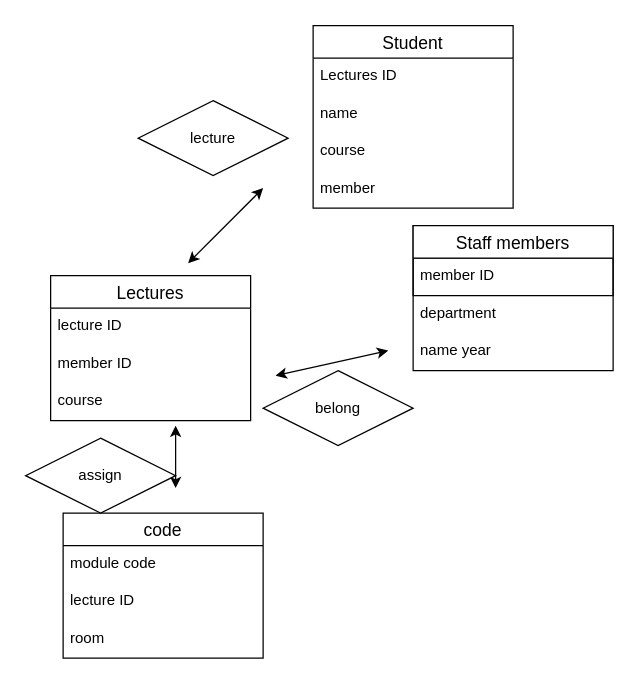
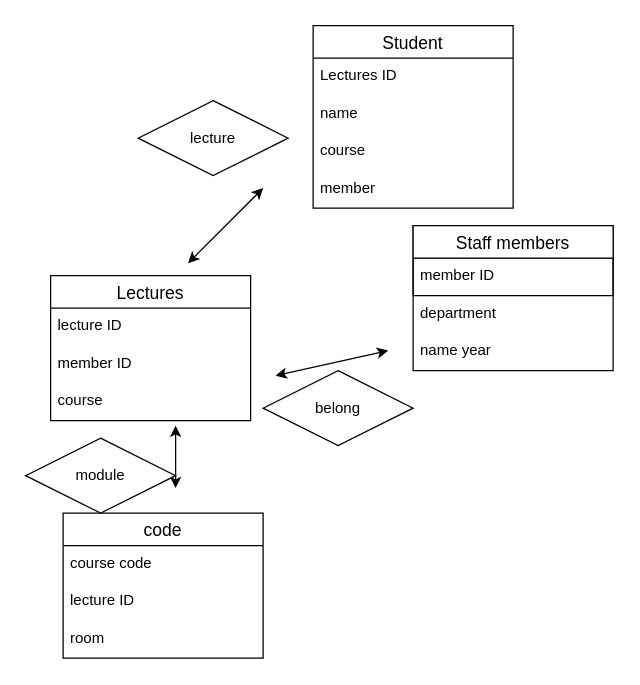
(101, 476) -> (101, 476)
(112, 563) -> (114, 563)
